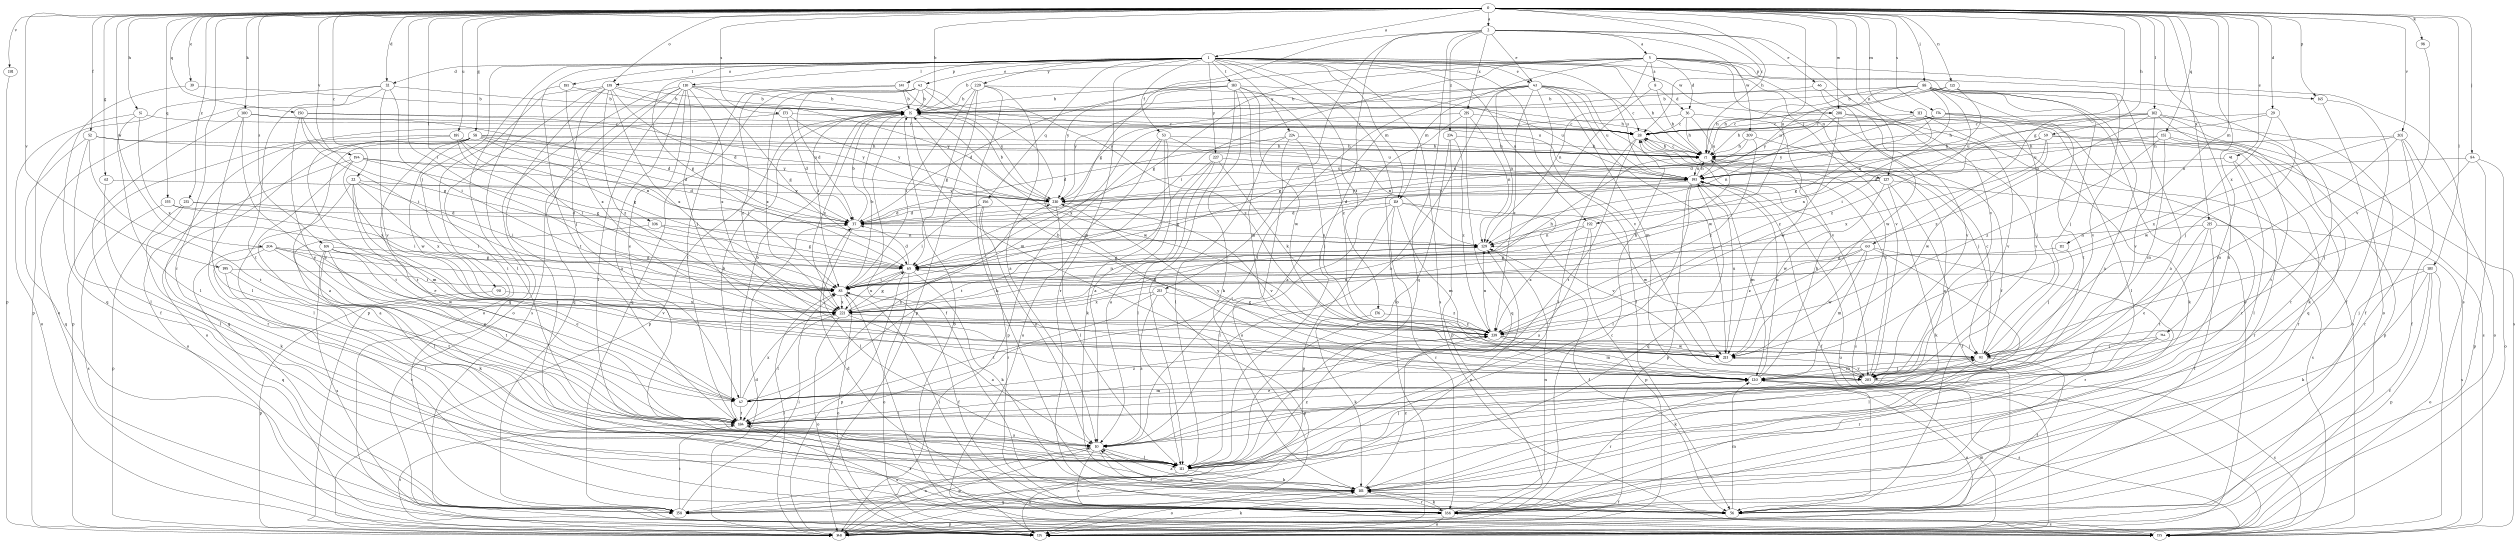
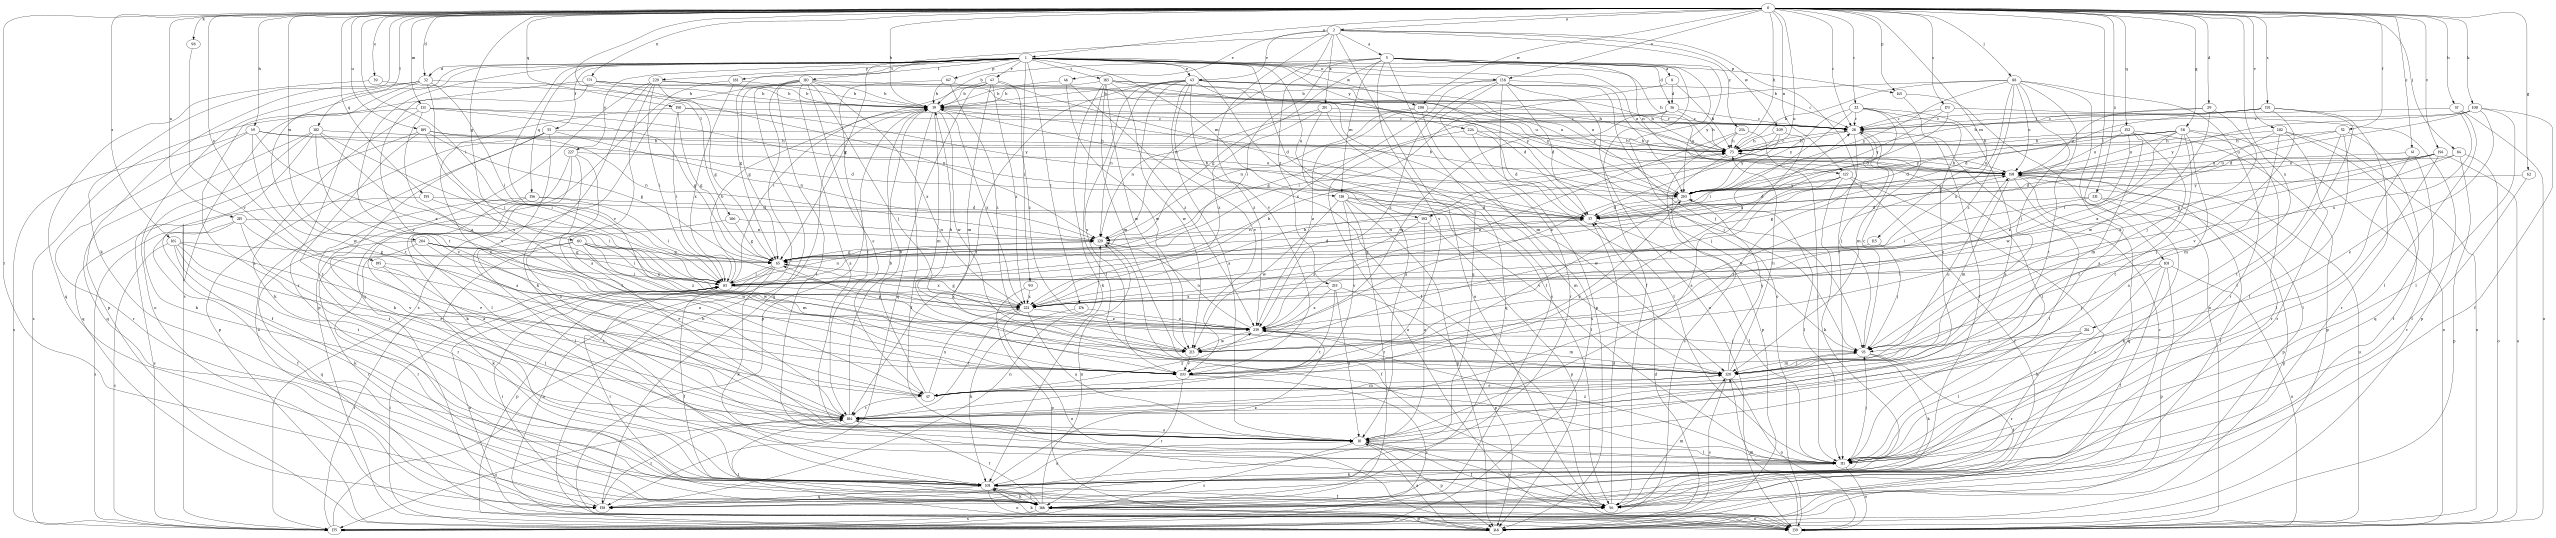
(10, 72) -> none
(1898, 119) -> (1855, 118)
none -> (2102, 164)
(494, 248) -> (1500, 239)
(1329, 291) -> (577, 388)
